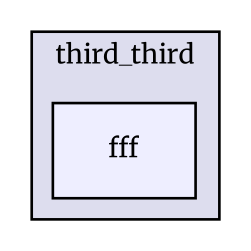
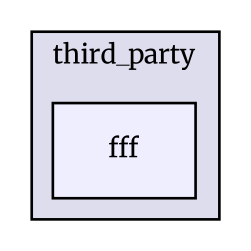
(126, 57) -> (126, 57)
